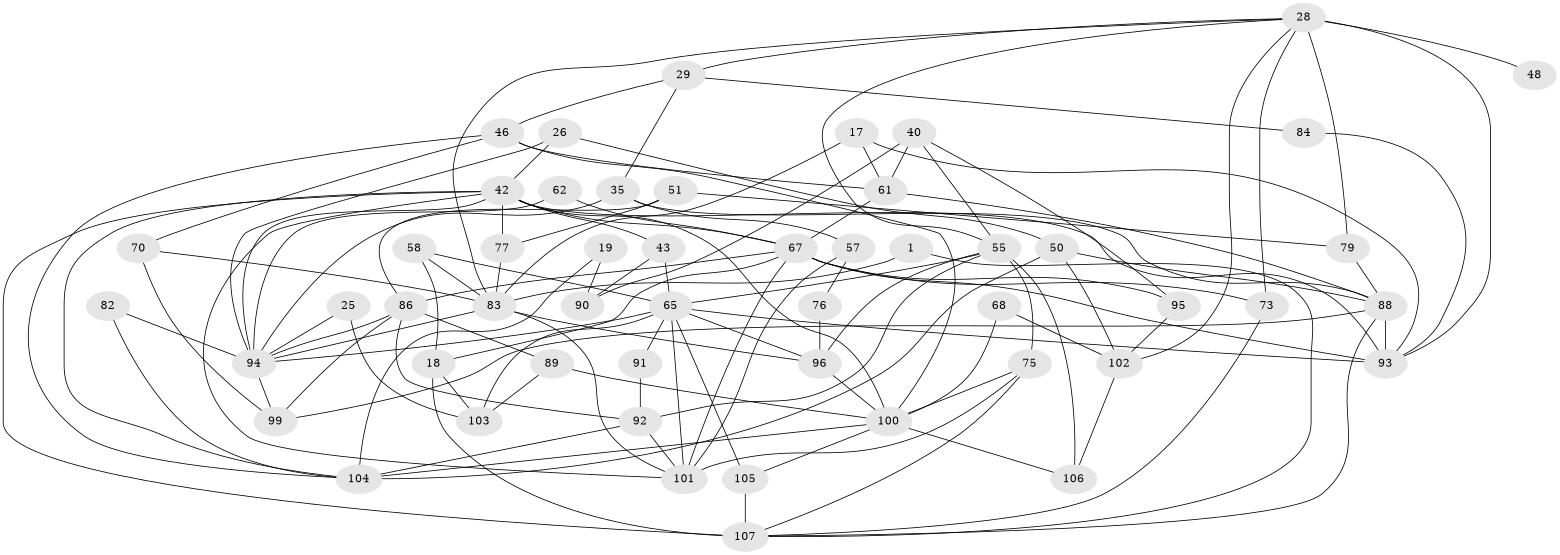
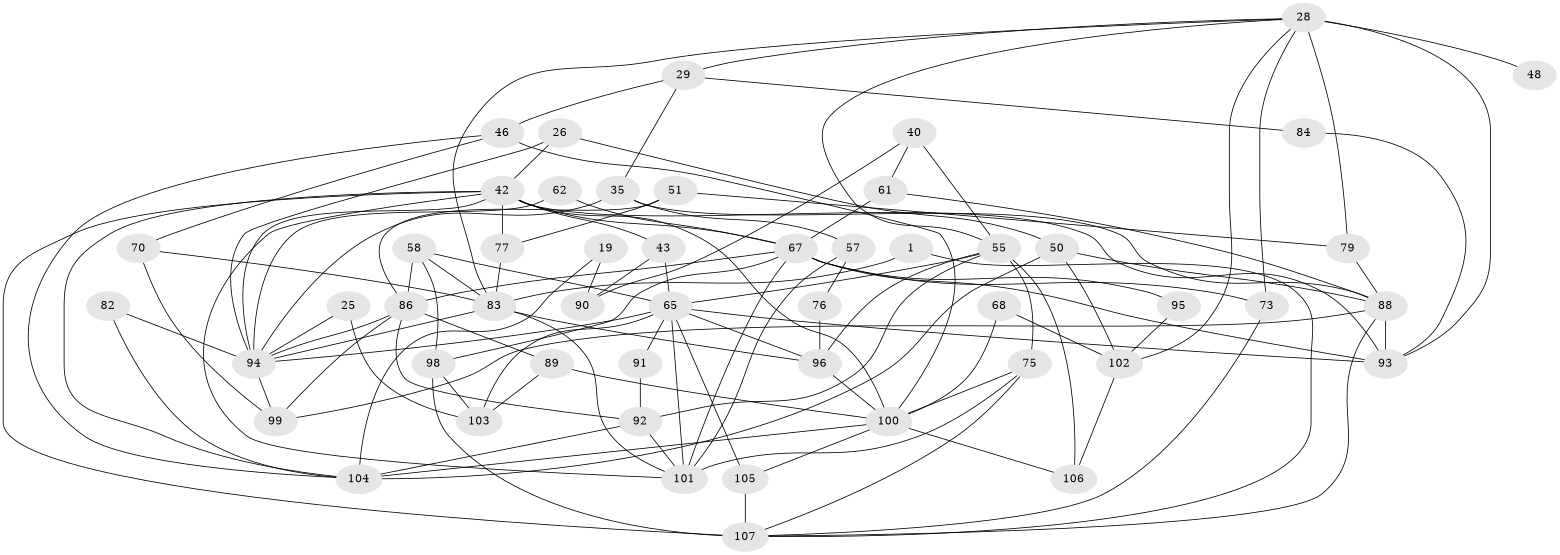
(857, 133) -> none
(777, 181) -> none
(1046, 209) -> none
none -> (410, 277)
(434, 364) -> (434, 364)
